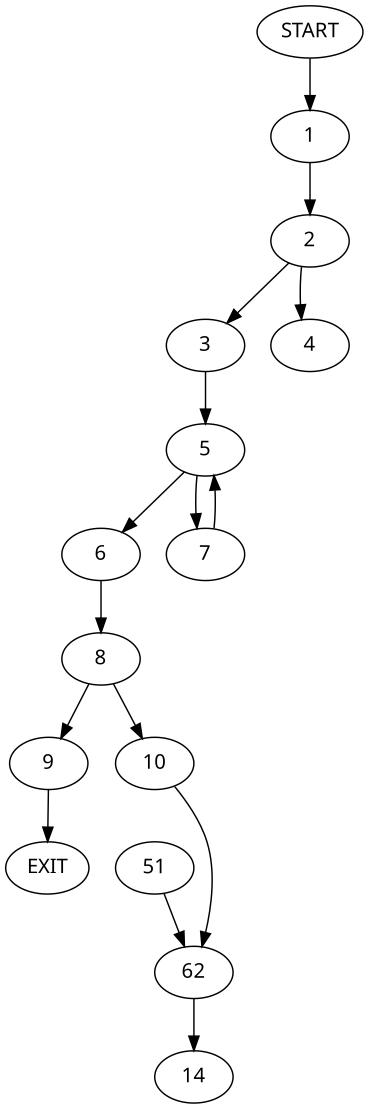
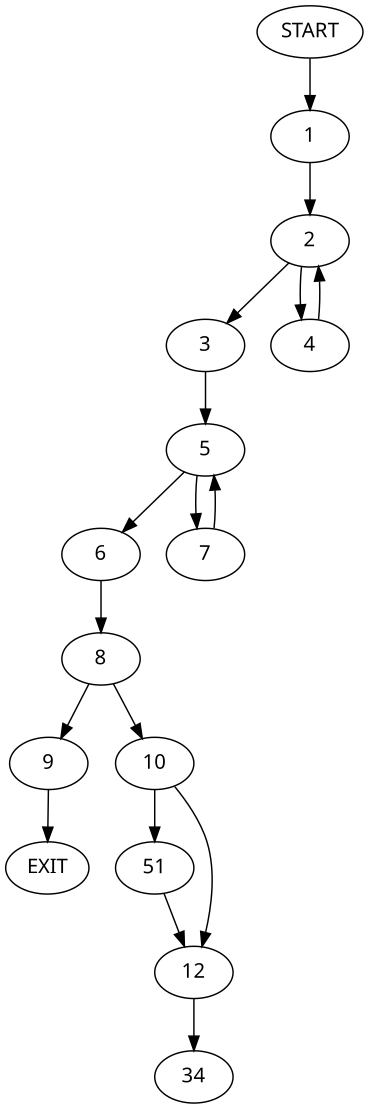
none -> (320, 300)
none -> (155, 809)
(194, 972) -> (194, 972)
(194, 1077) -> (194, 1077)
